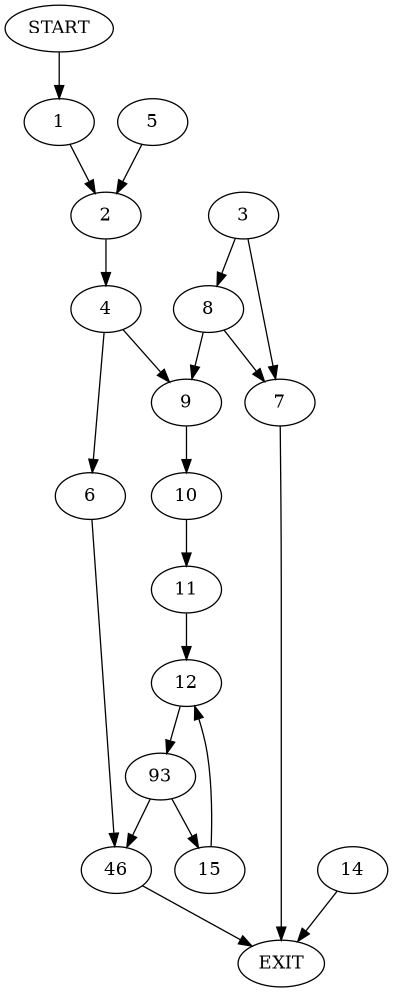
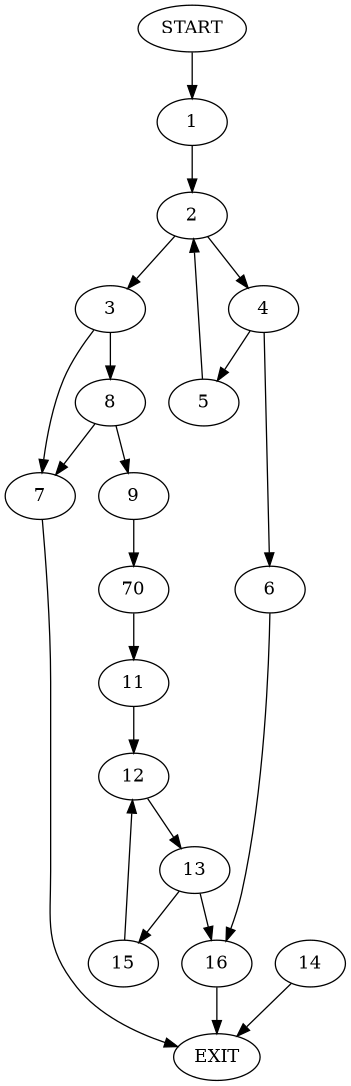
none -> (156, 257)
(142, 351) -> (237, 350)
(186, 496) -> (134, 590)
(161, 777) -> (195, 870)
(116, 870) -> (217, 964)
